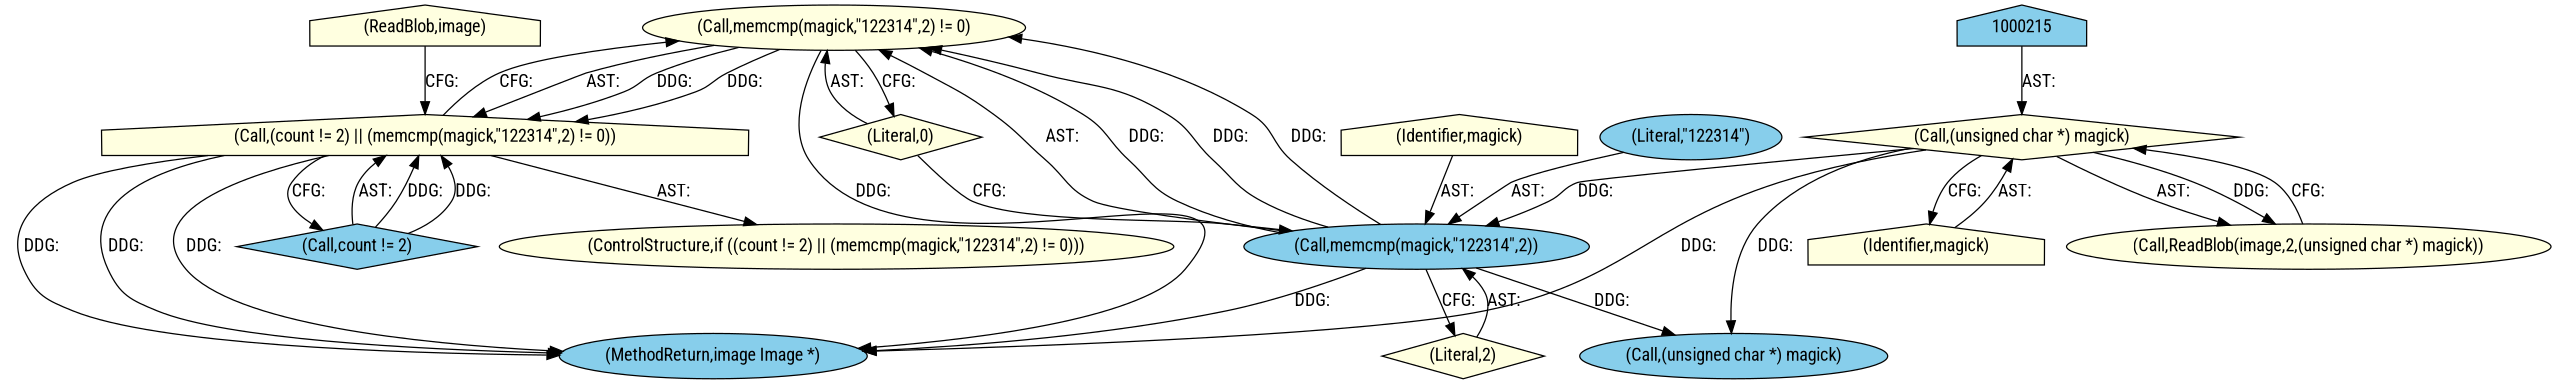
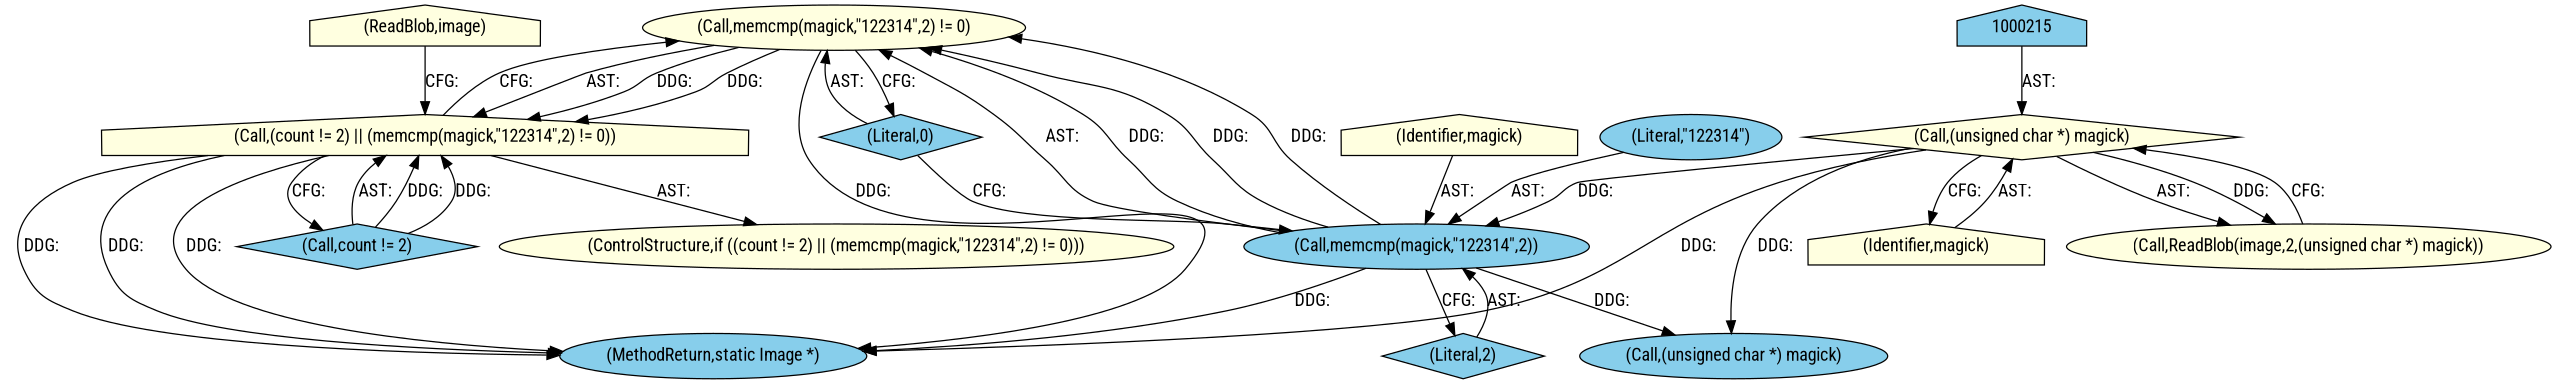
(901, 137) -> (901, 137)
(713, 356) -> (713, 356)
(1463, 356) -> (1463, 356)
